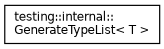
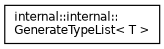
(82, 24) -> (82, 24)
